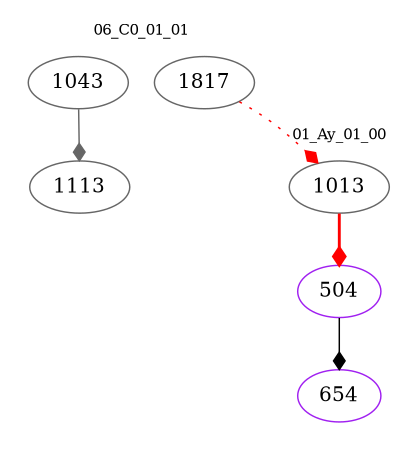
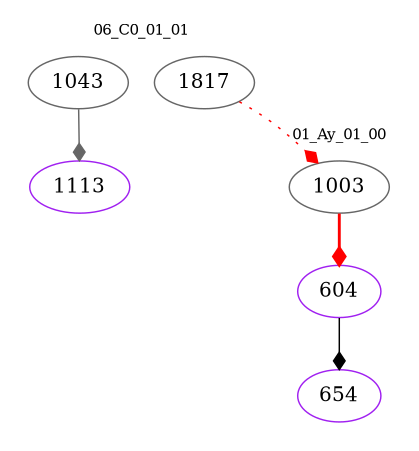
(80, 187) -> (80, 187)
(339, 187) -> (339, 187)
(339, 291) -> (339, 291)
